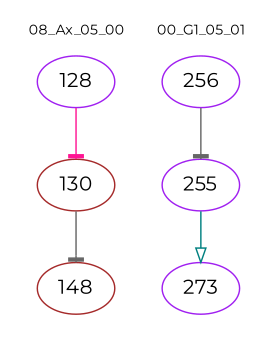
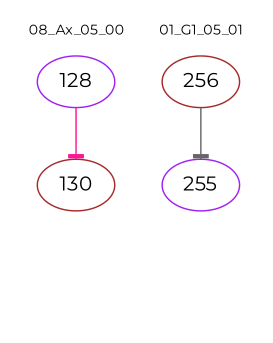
(202, 31) -> (202, 31)
(201, 82) -> (201, 82)
(76, 288) -> none
(201, 288) -> none
